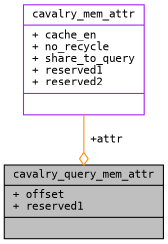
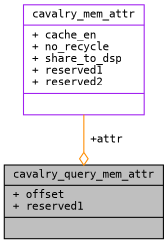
(84, 59) -> (77, 59)
